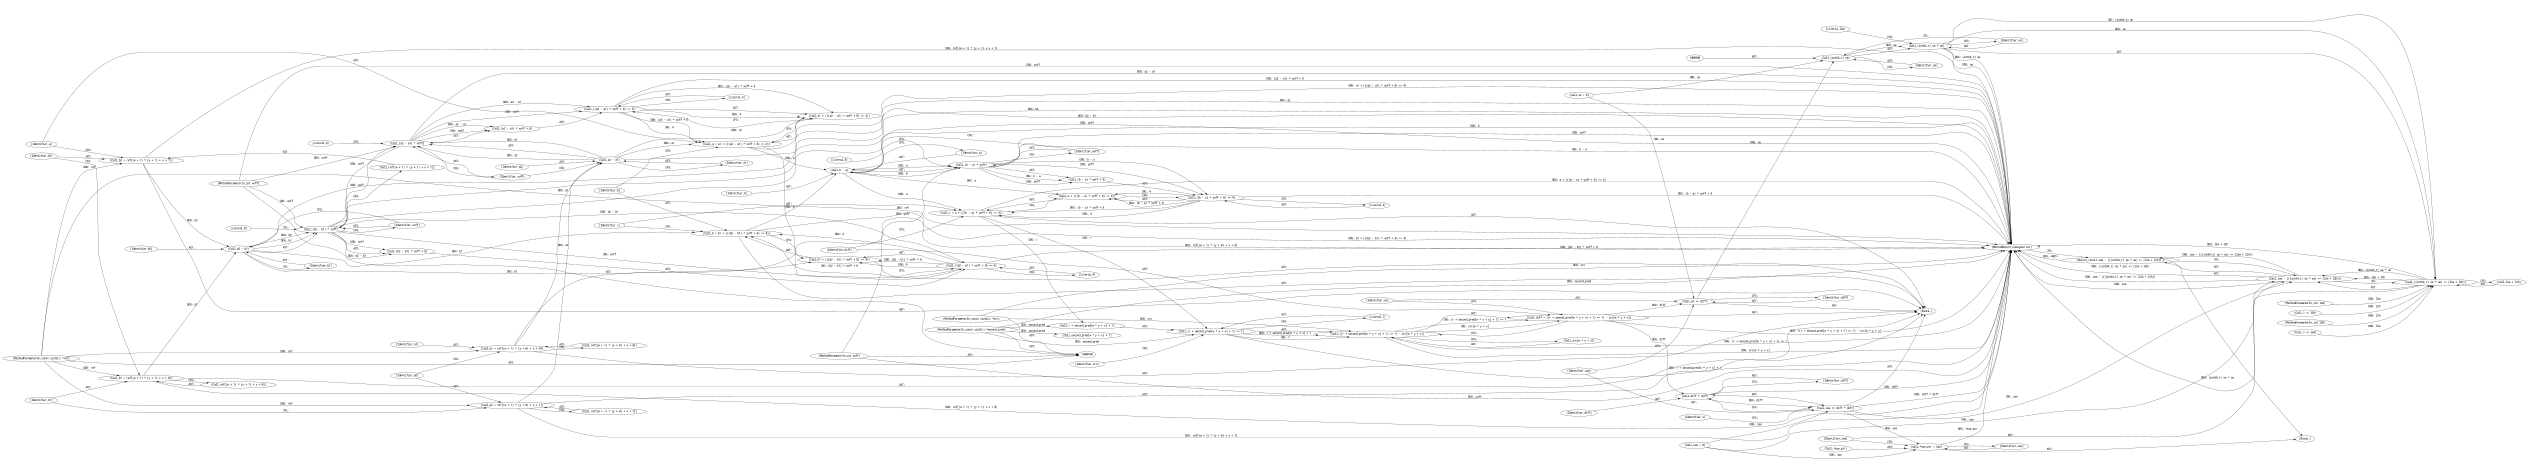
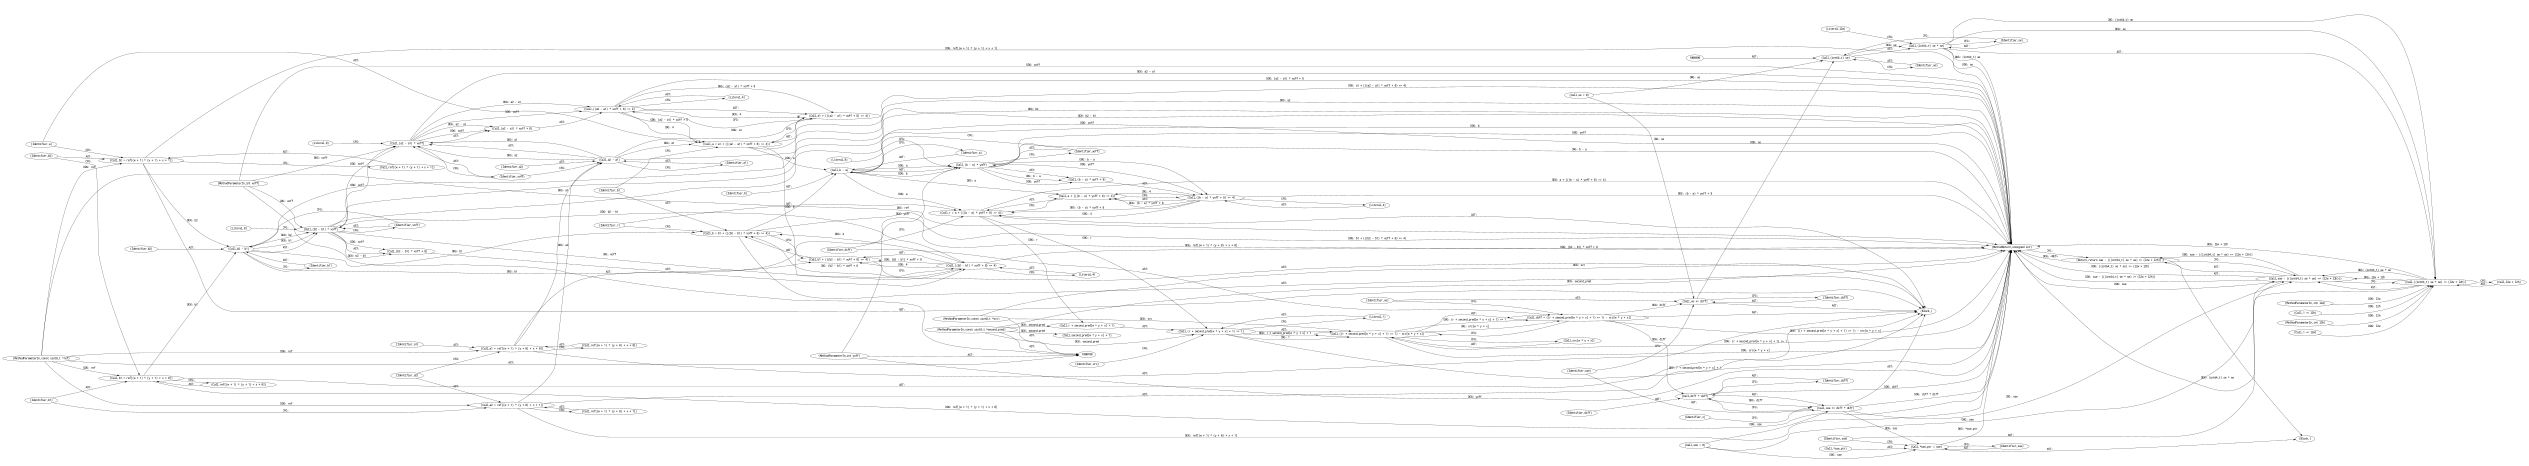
(363, 199) -> (275, 165)
